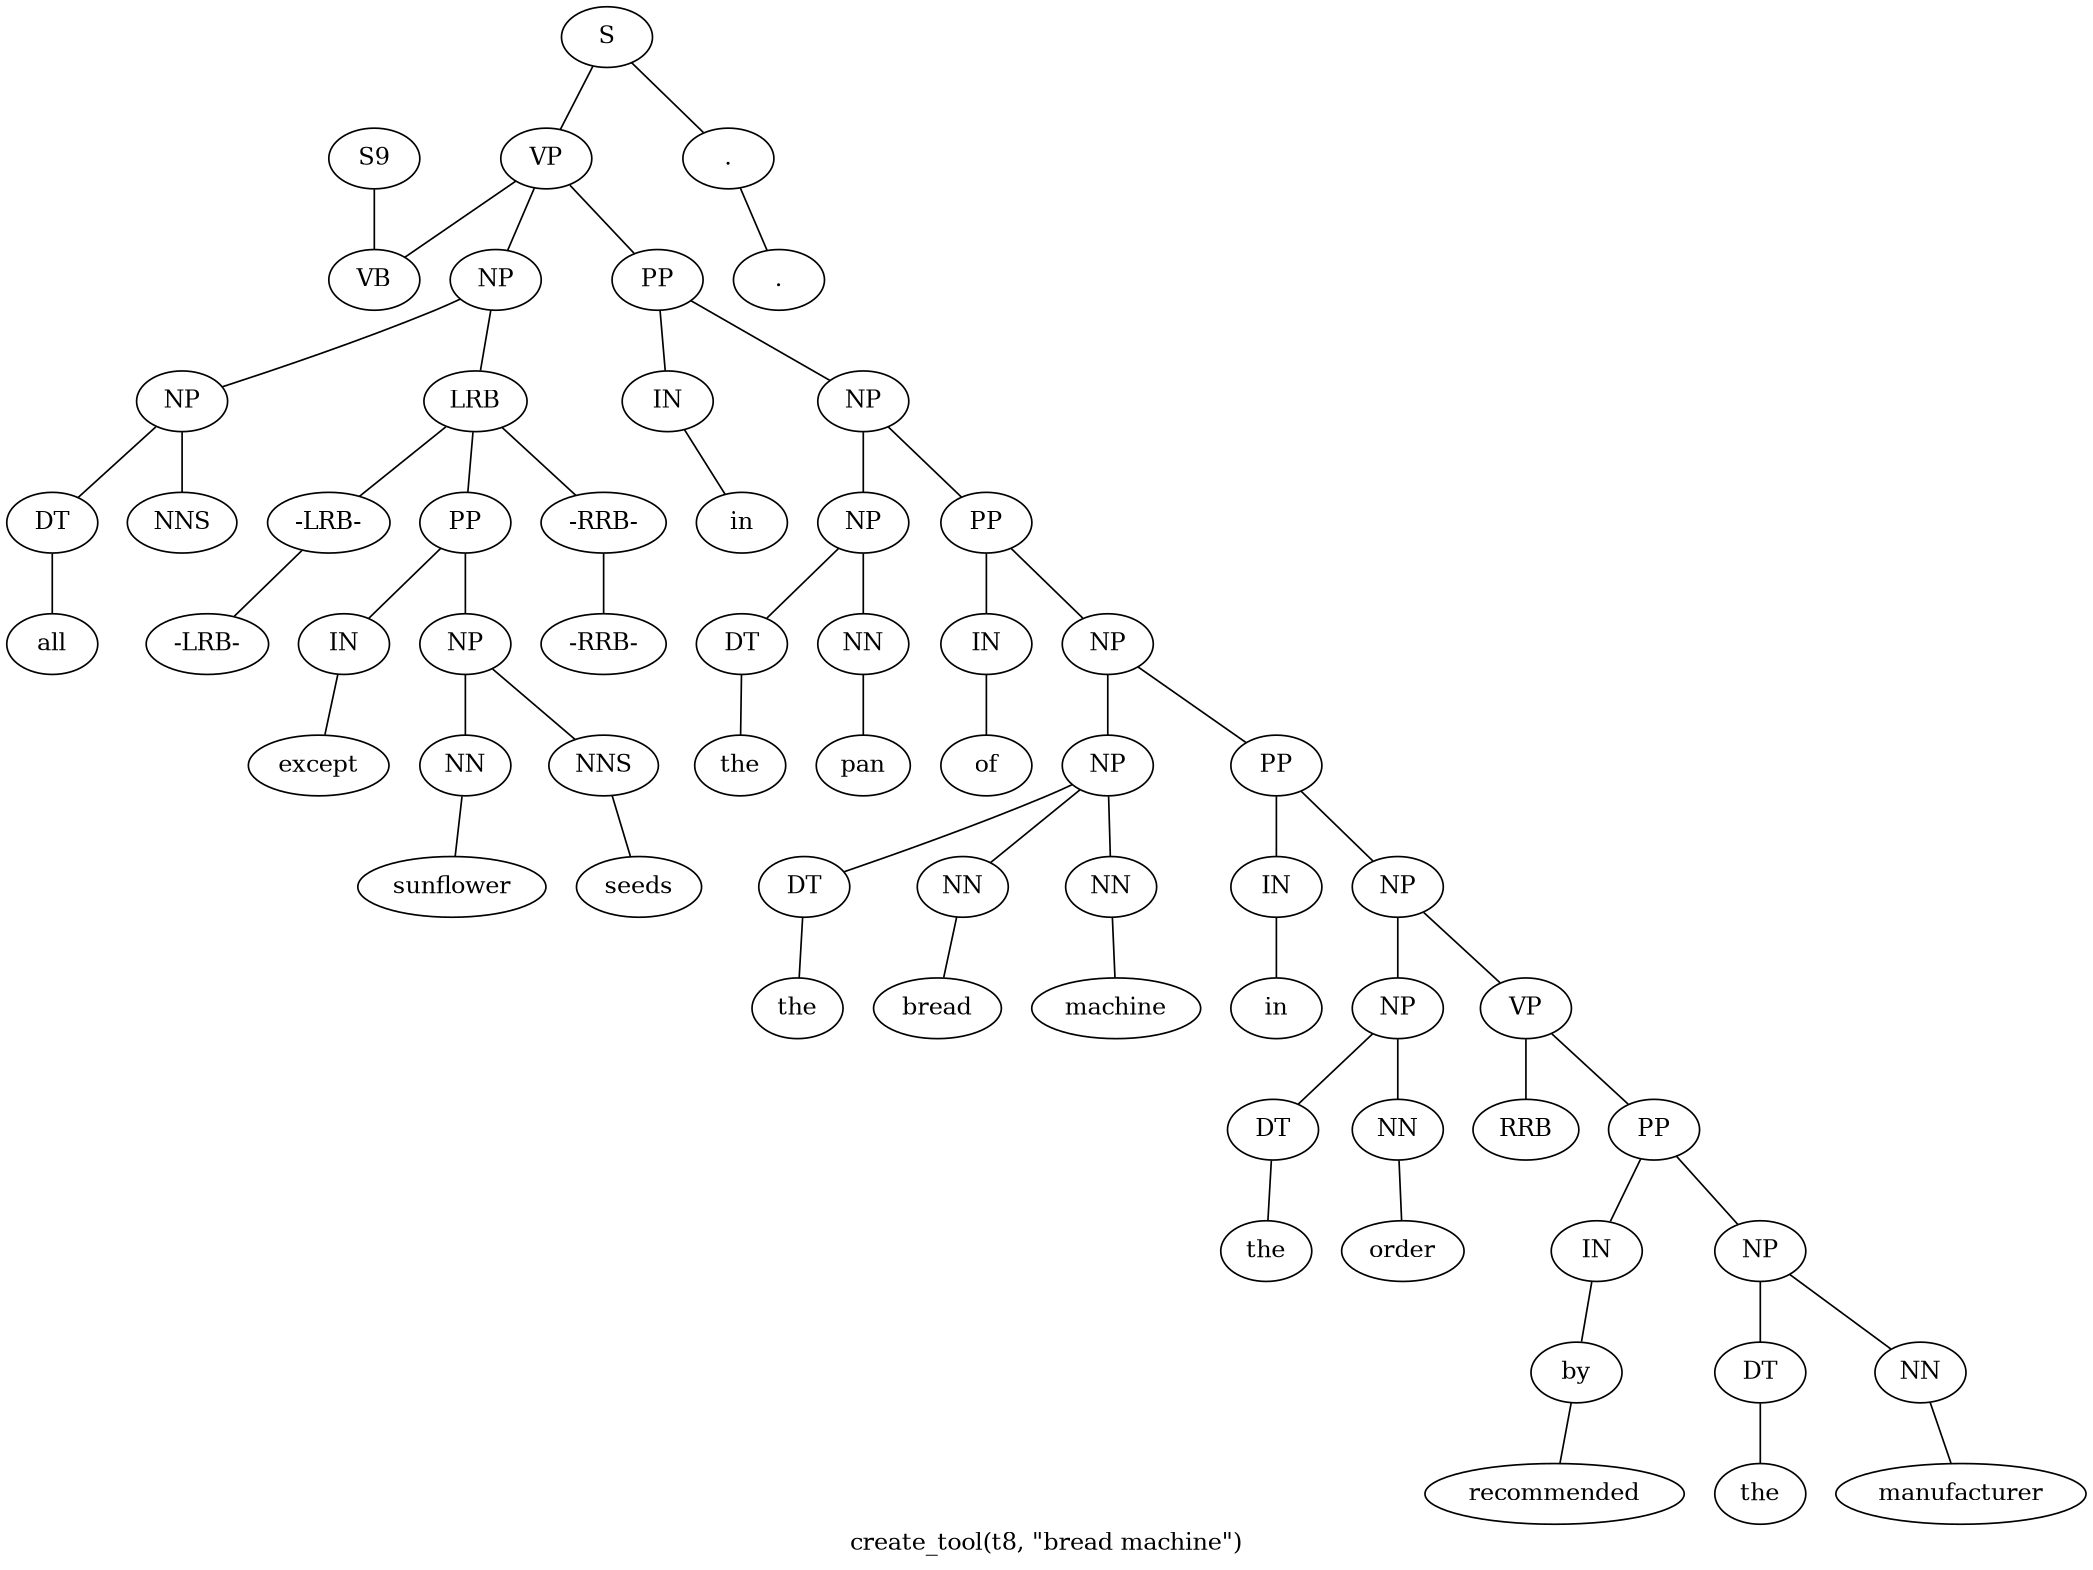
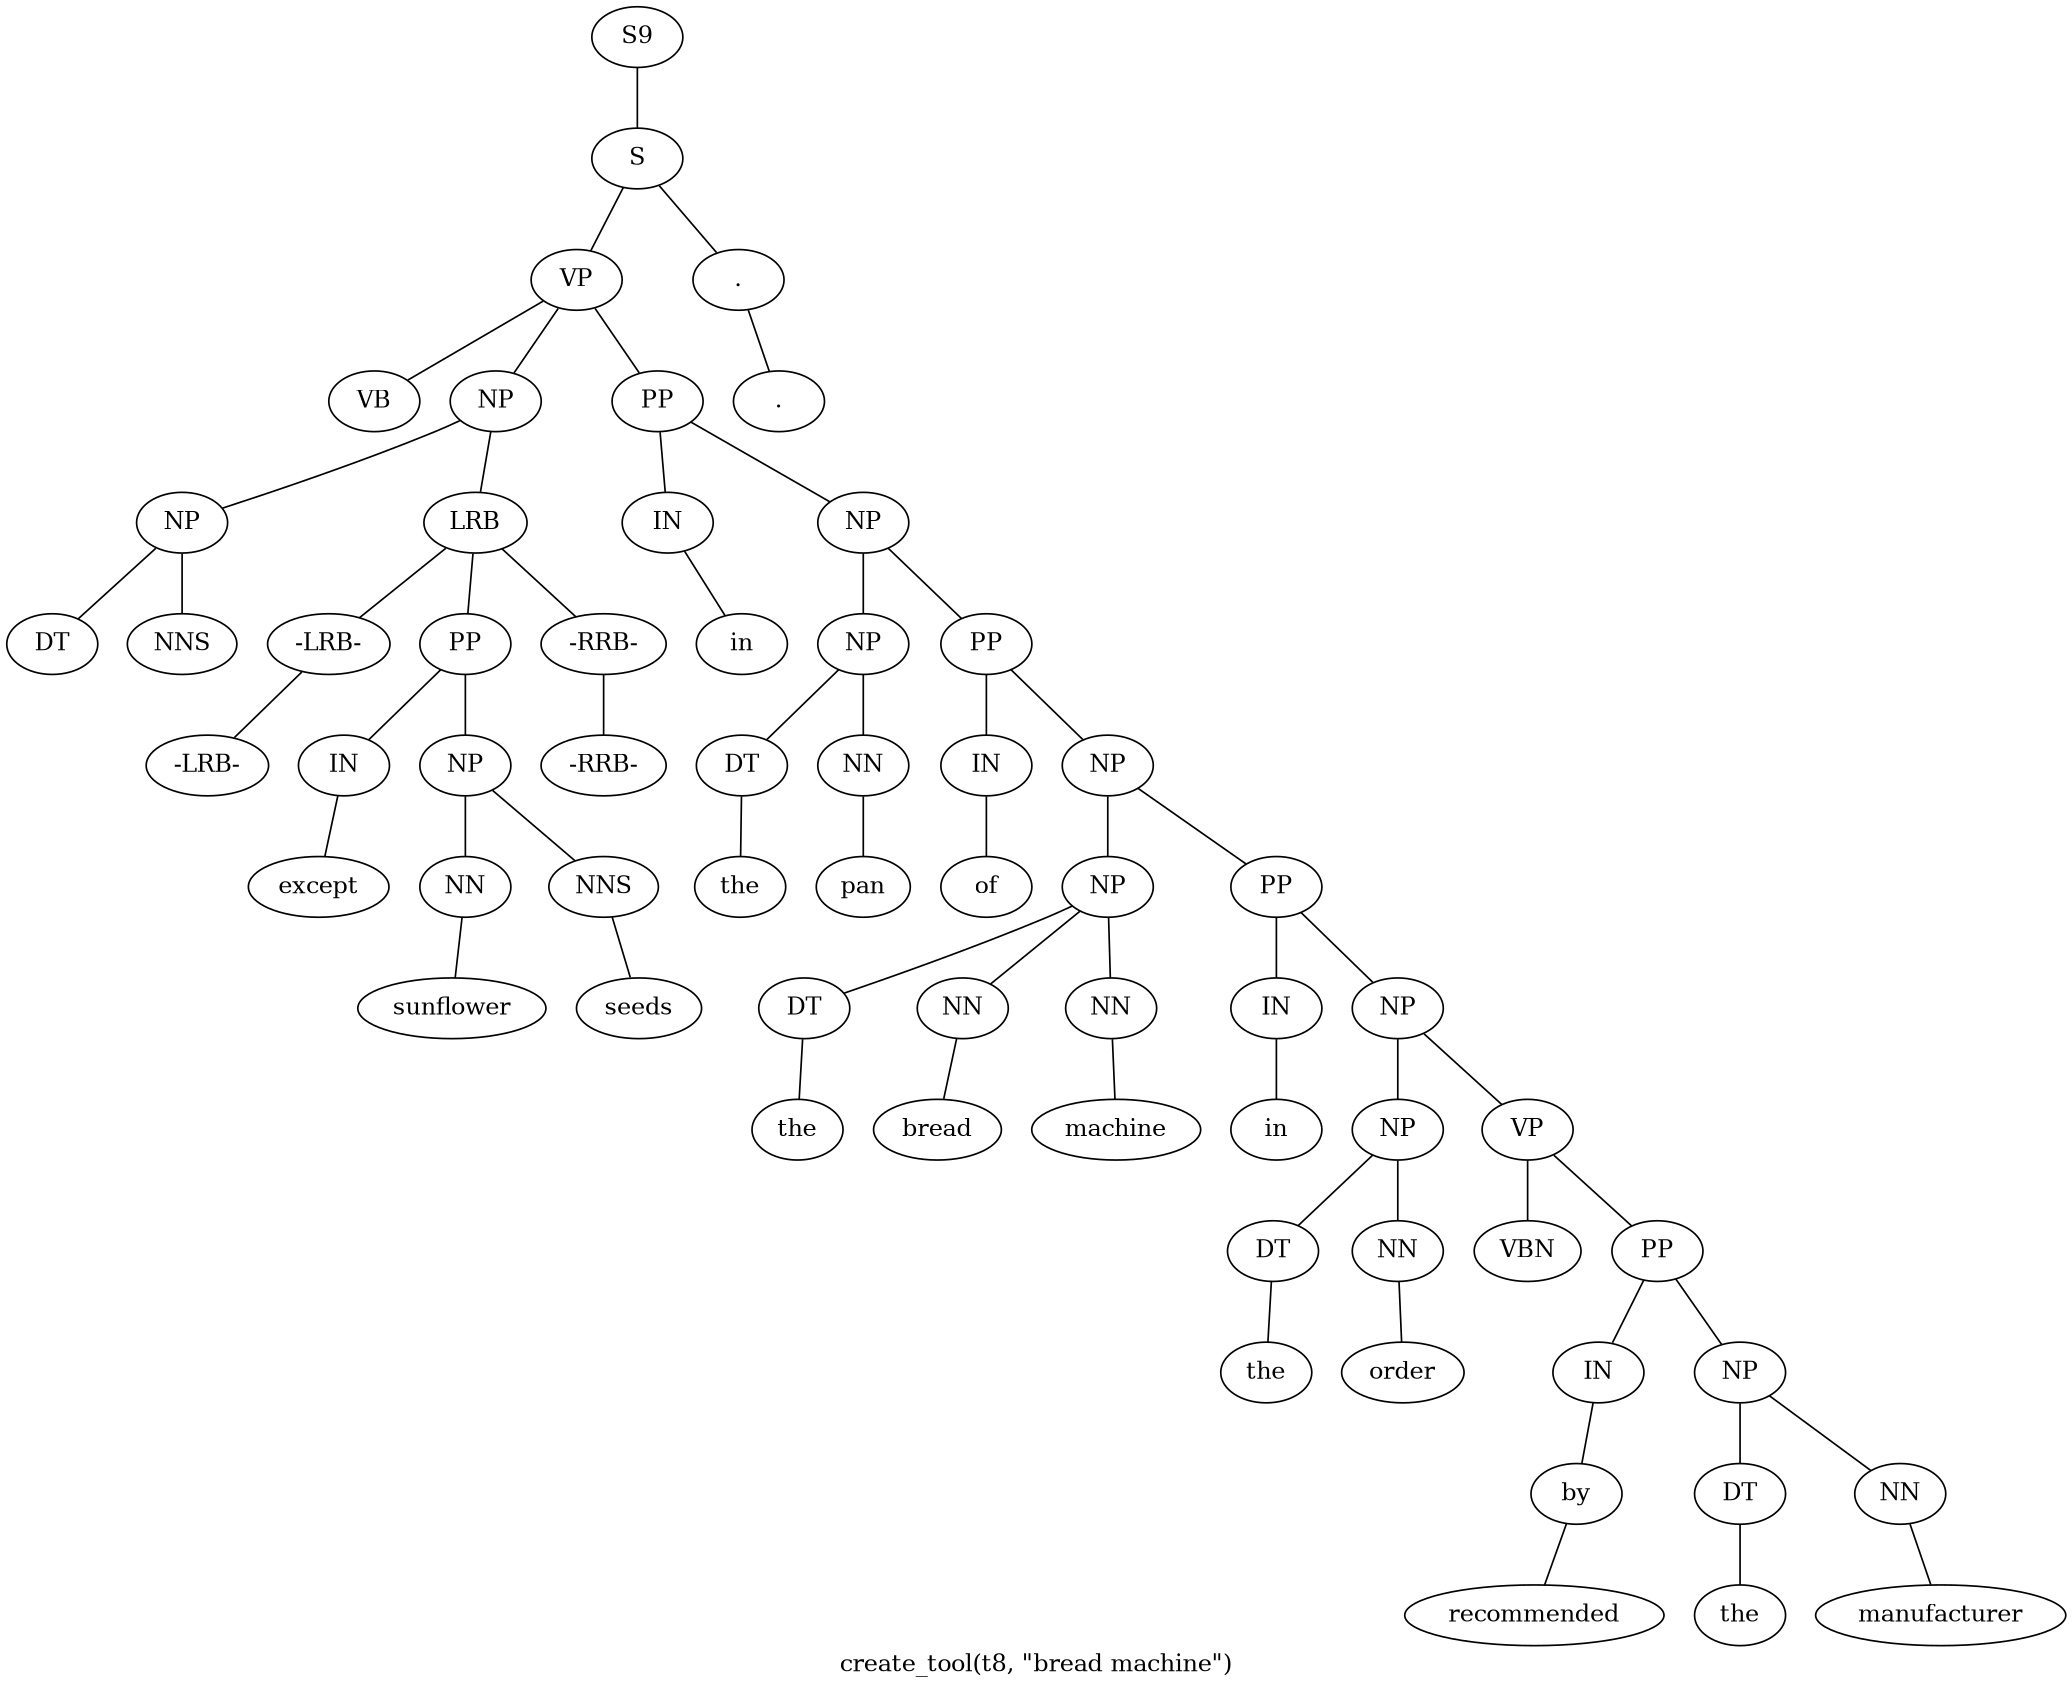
(374, 219) -> (637, 98)
(52, 644) -> none
(1526, 1130) -> (1528, 1251)
